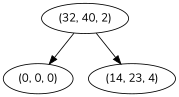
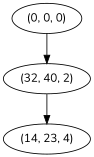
(64, 45) -> (47, 44)
